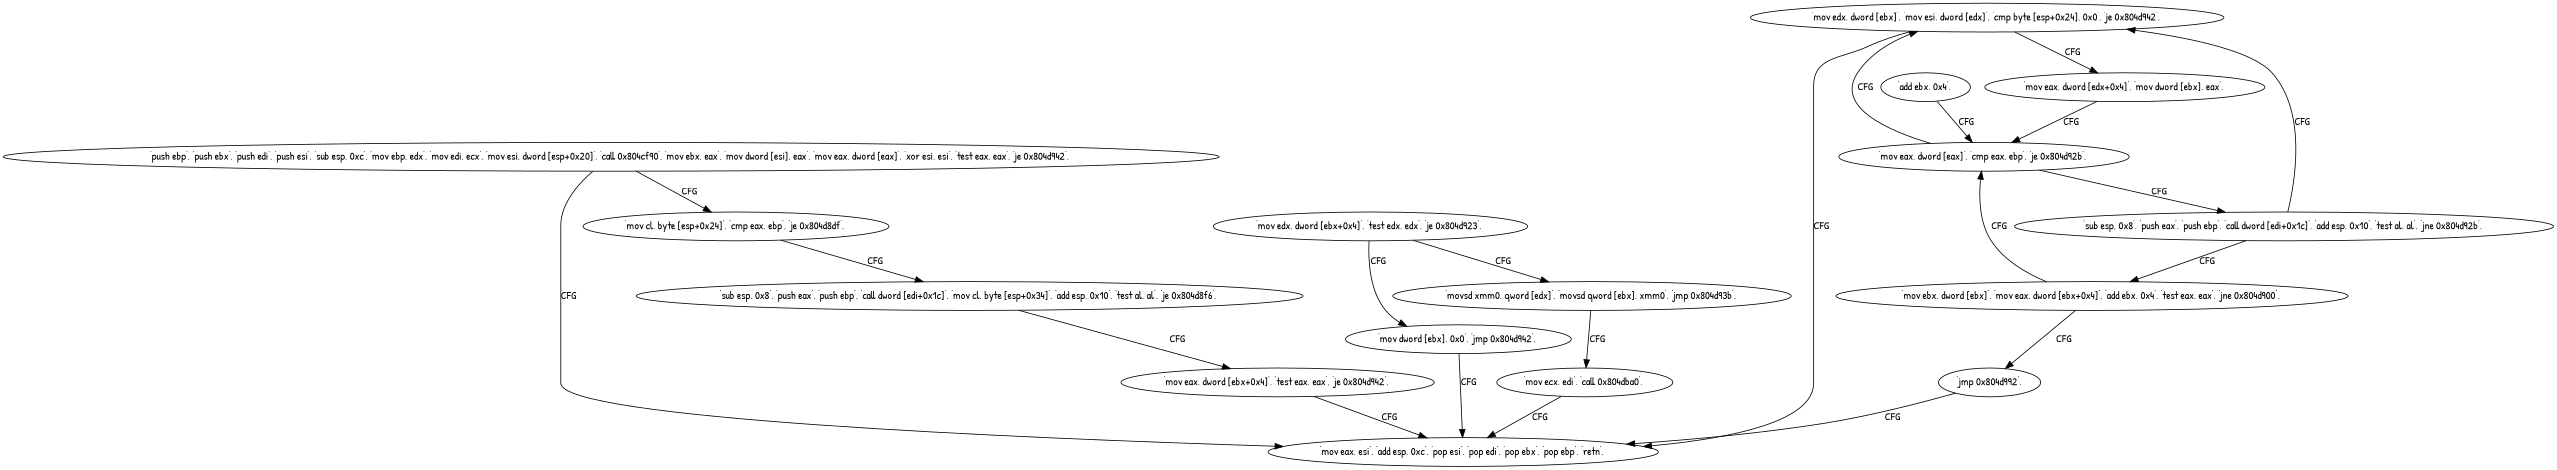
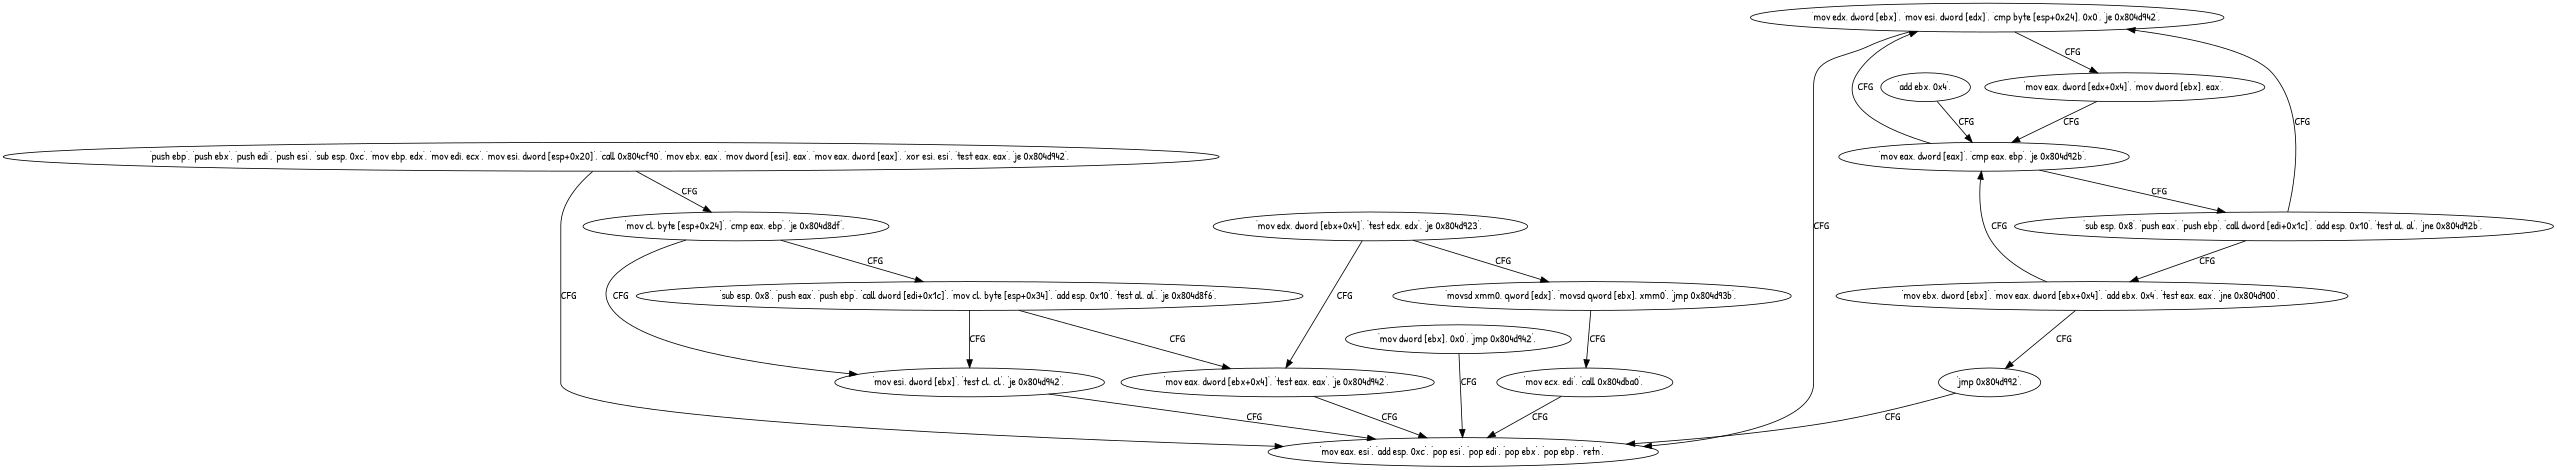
(1373, 286) -> (1326, 301)
none -> (970, 382)
